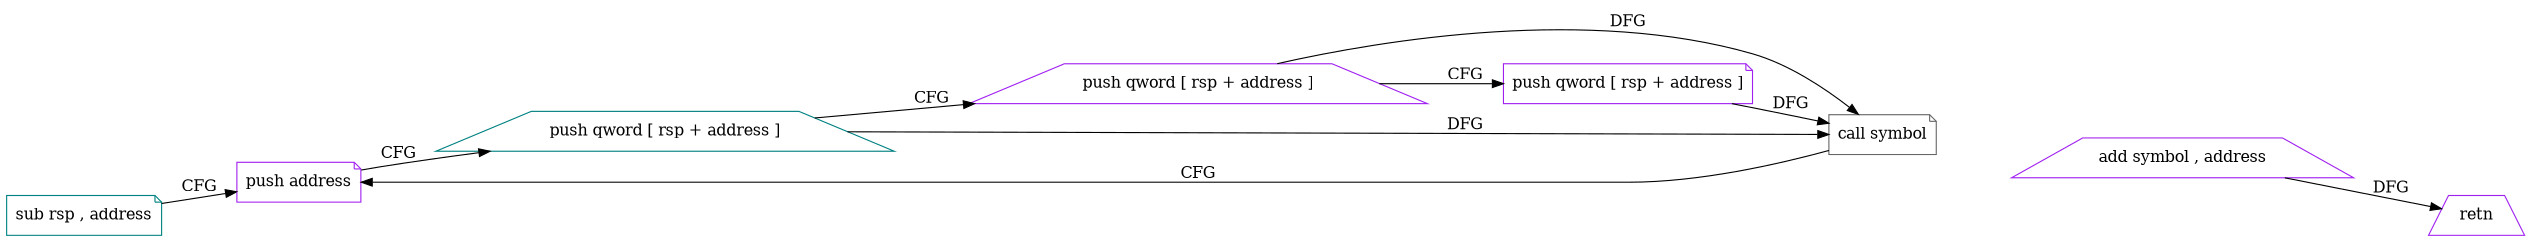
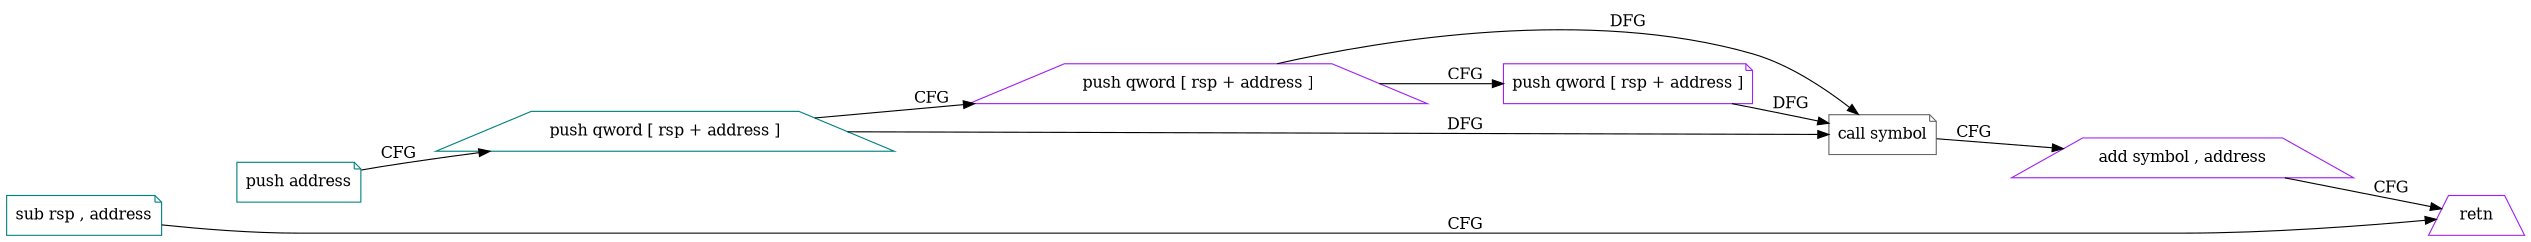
(299, 182) -> (299, 182)
(1102, 182) -> (1994, 143)
(2391, 188) -> (2391, 188)
(194, 198) -> (1294, 233)
